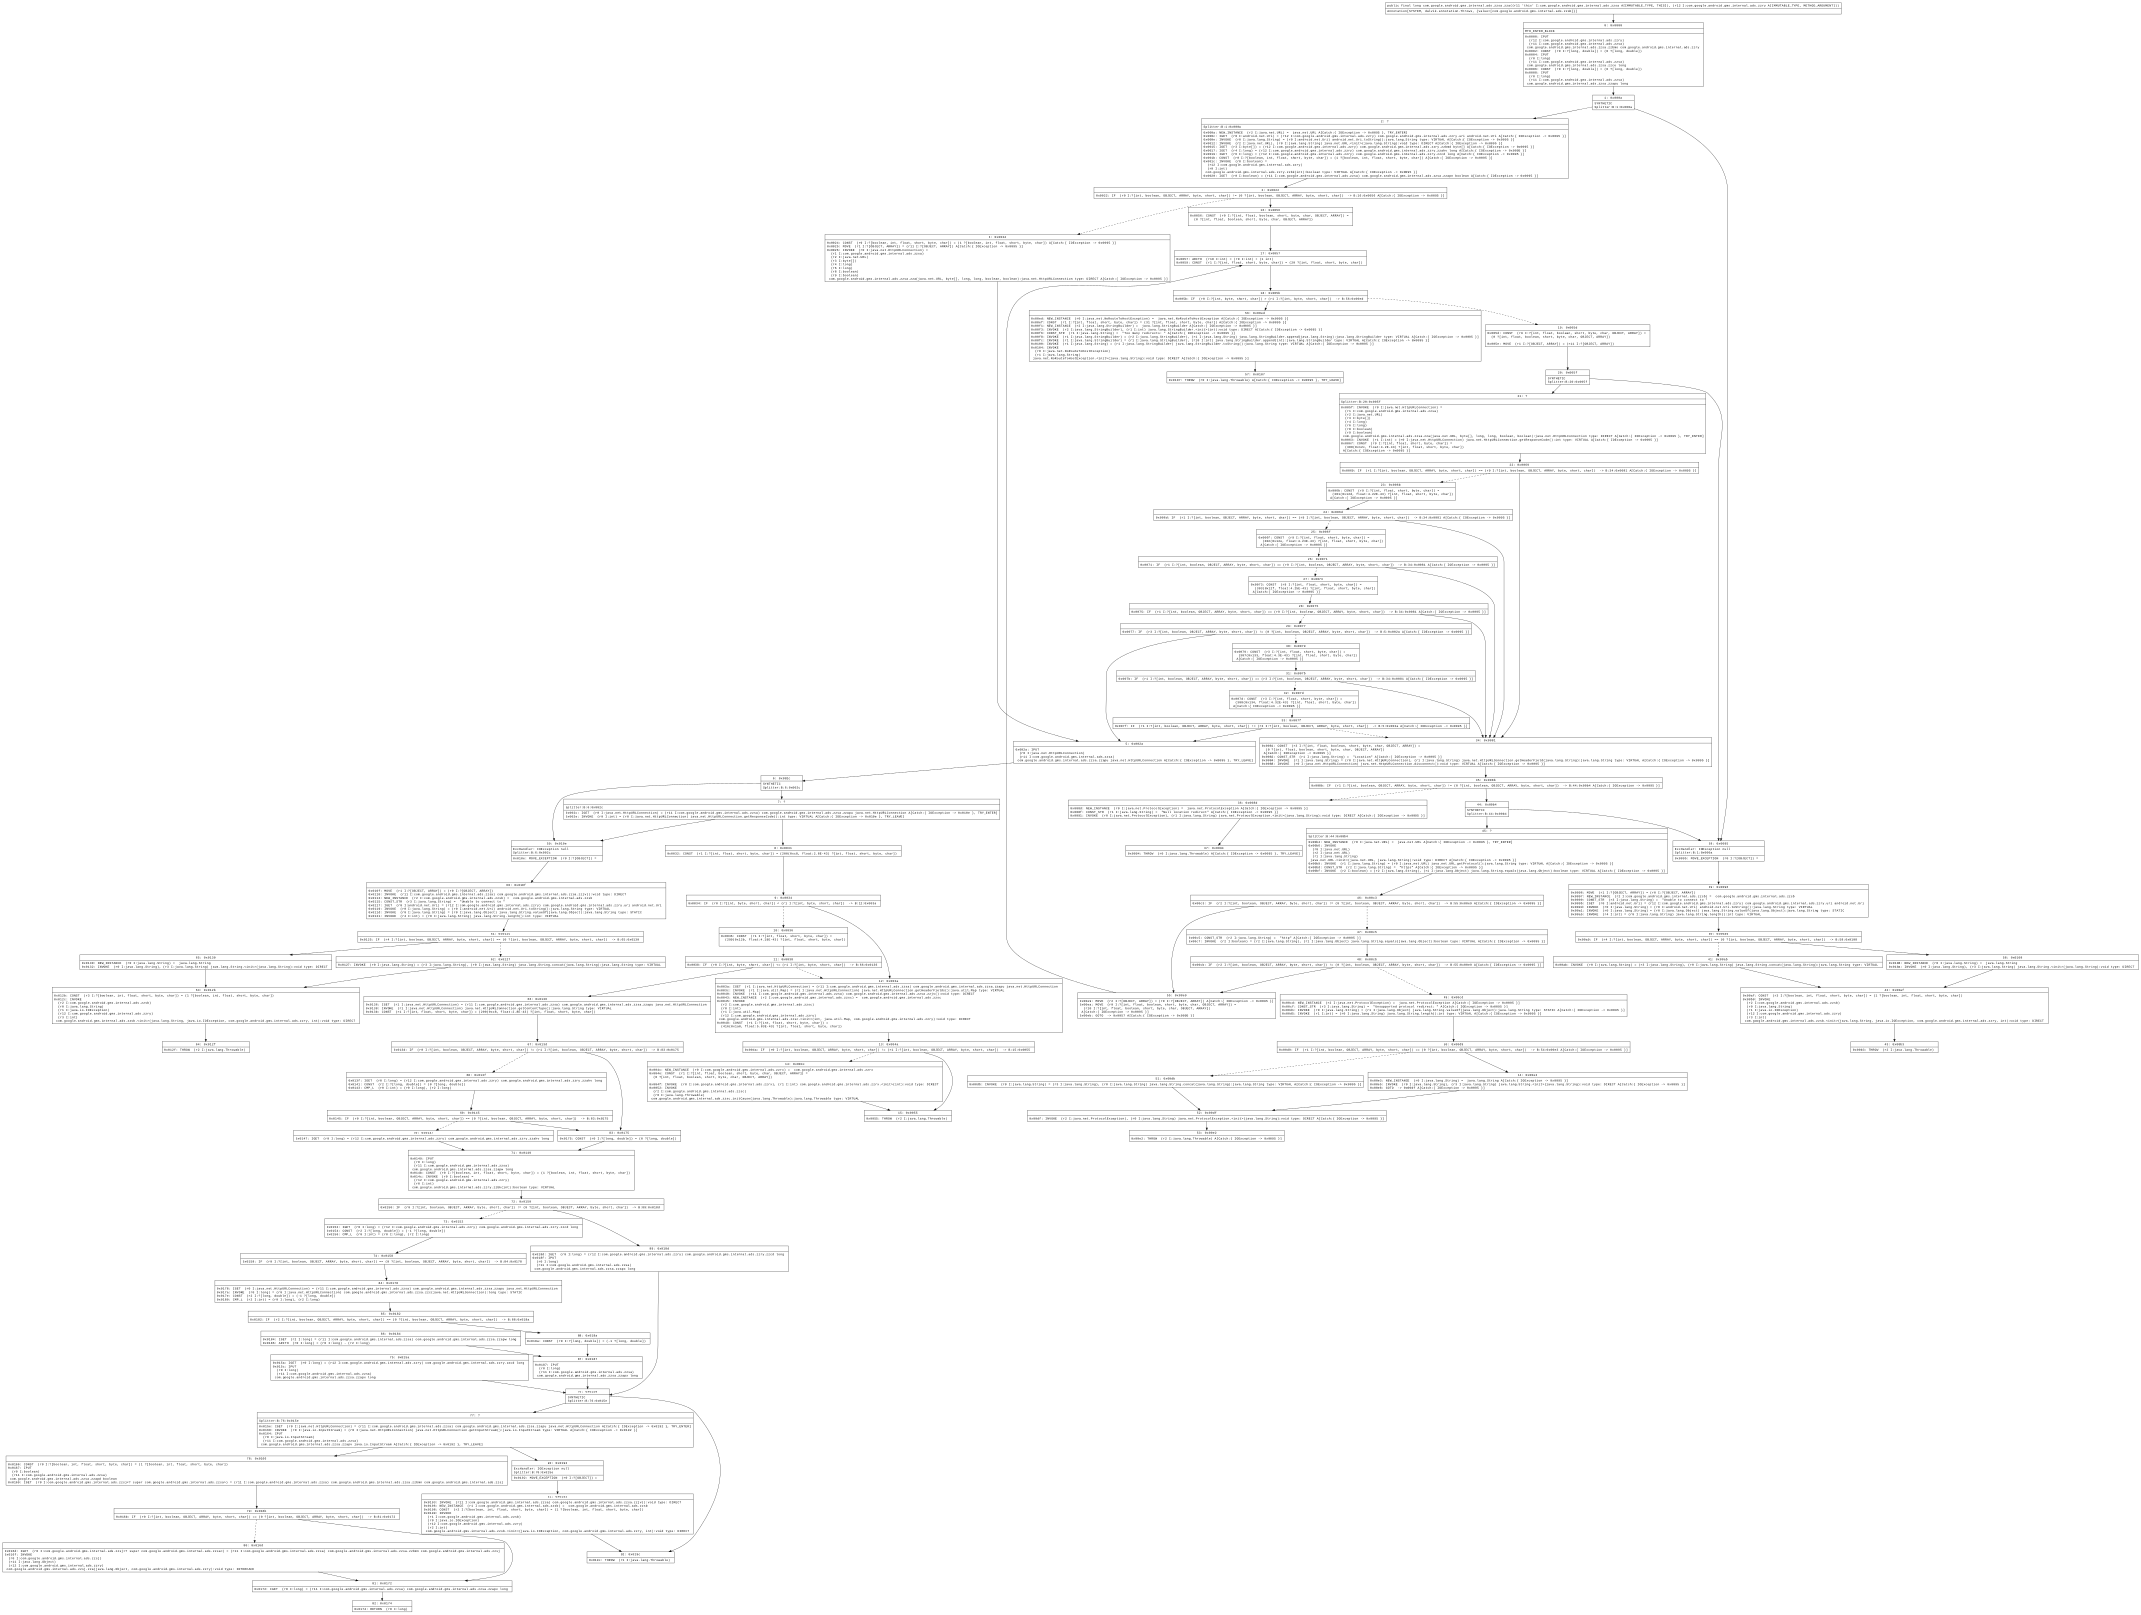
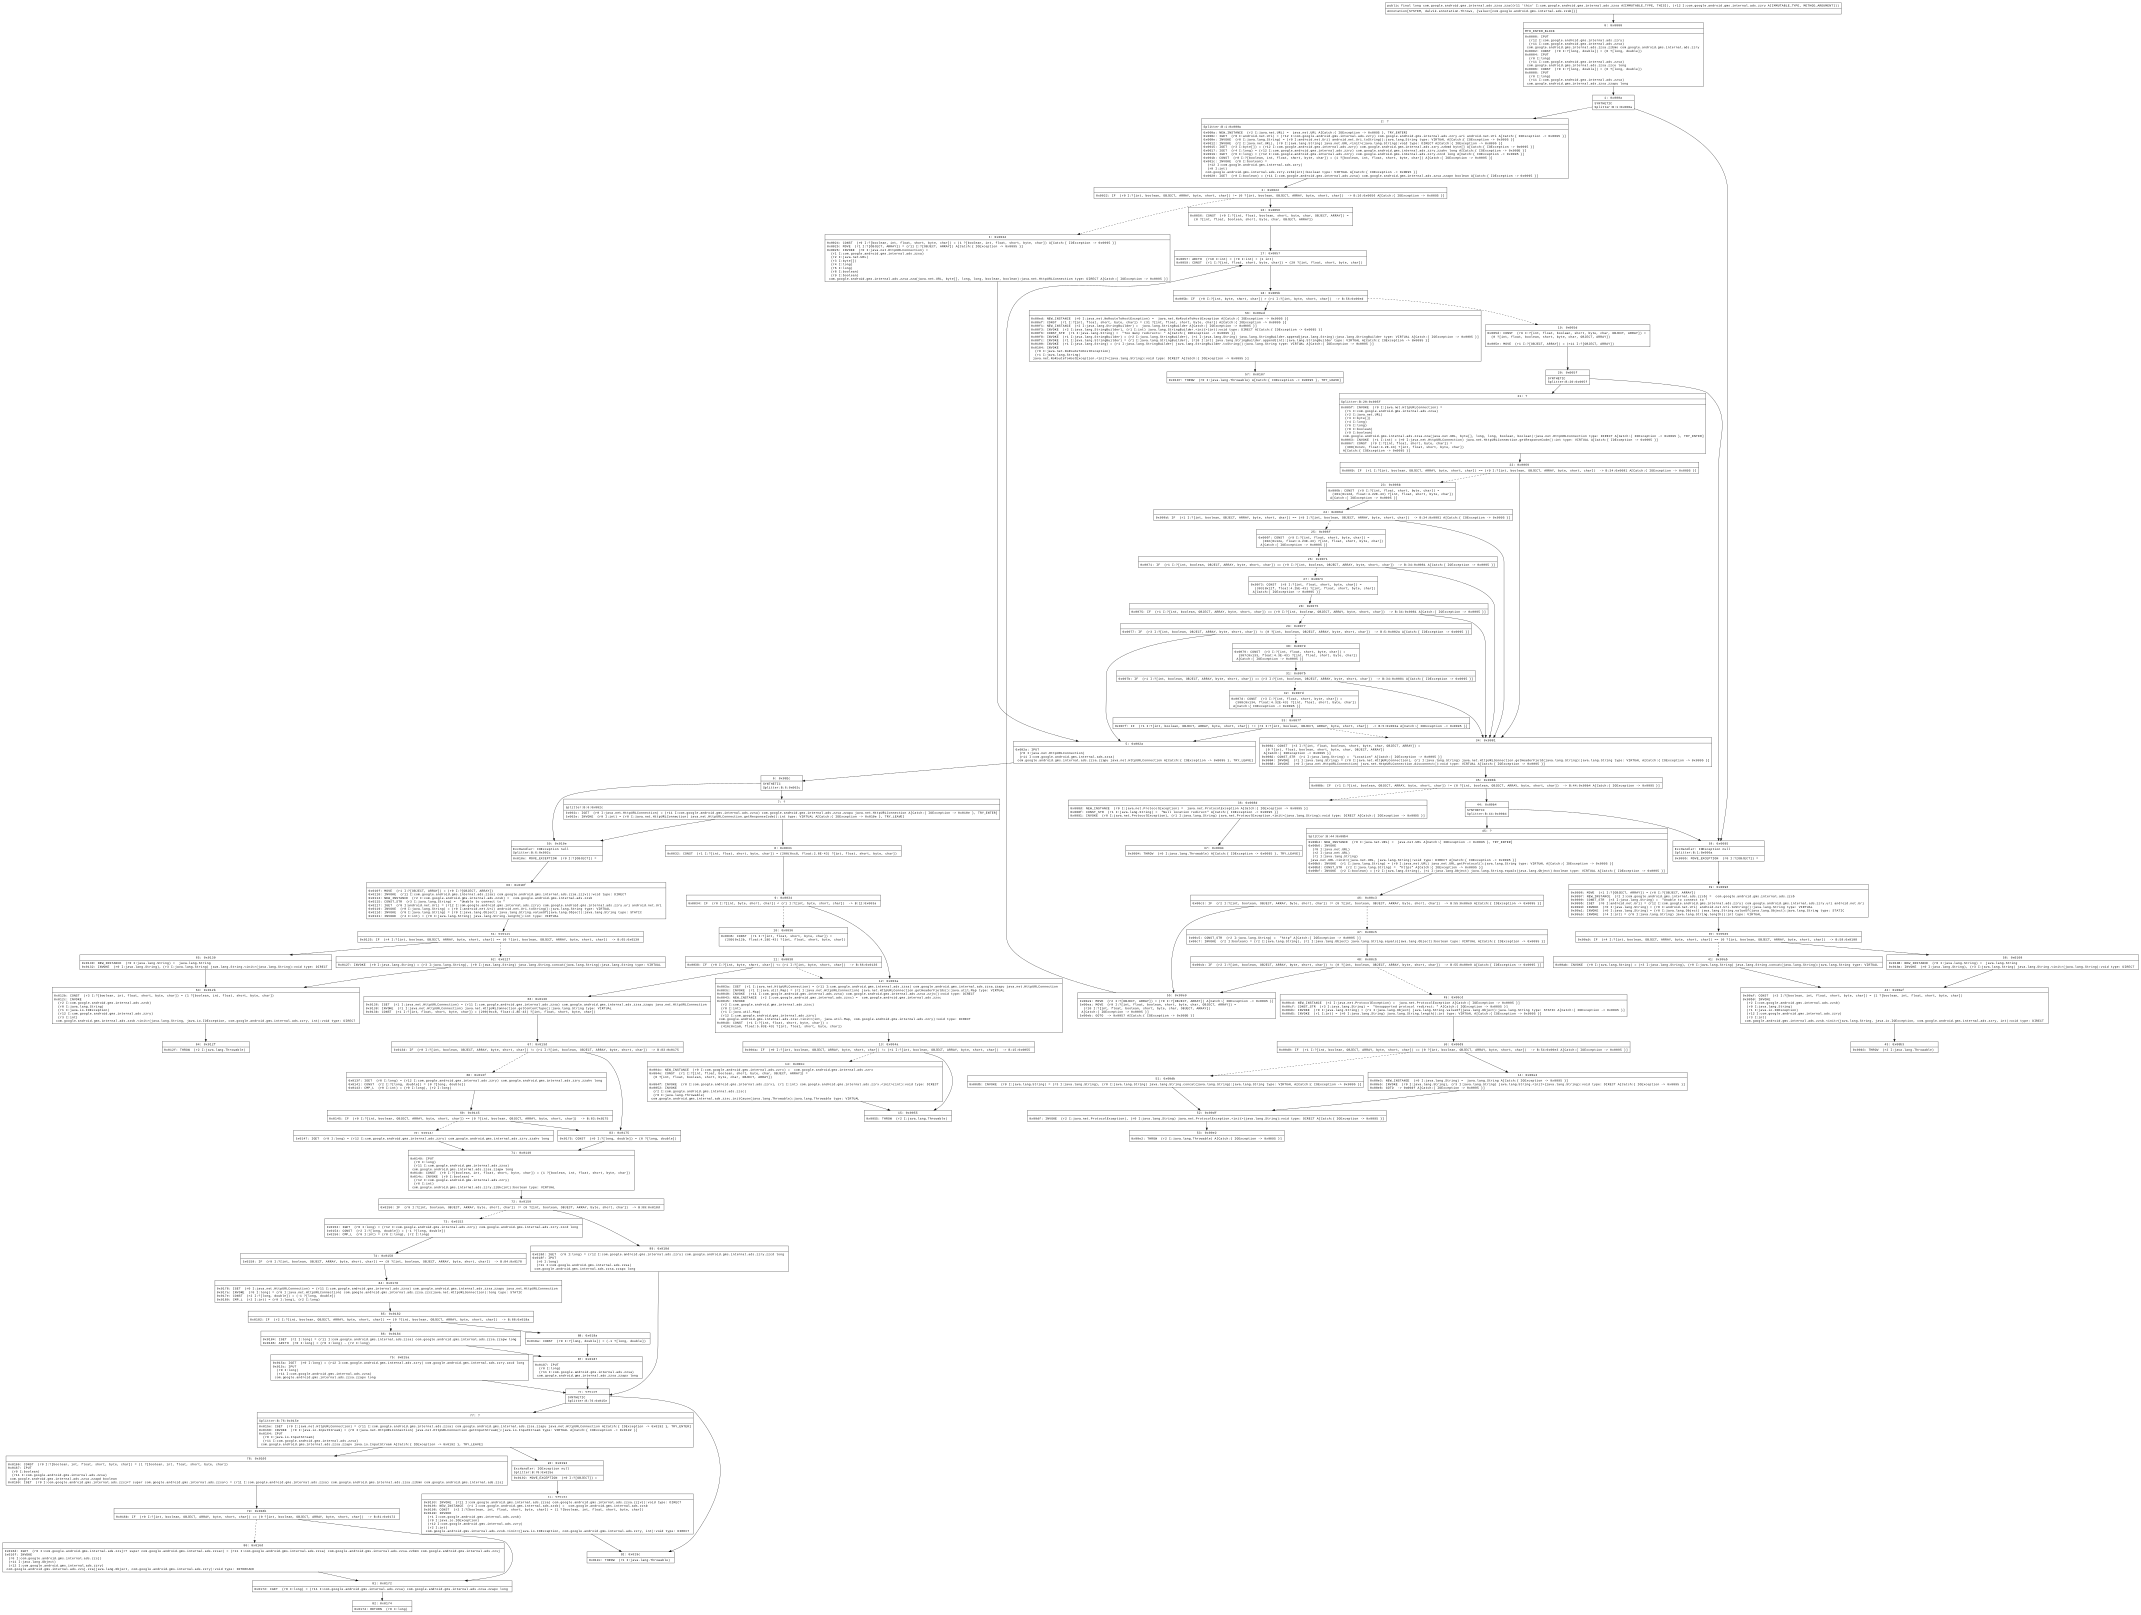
none -> (391, 1326)
